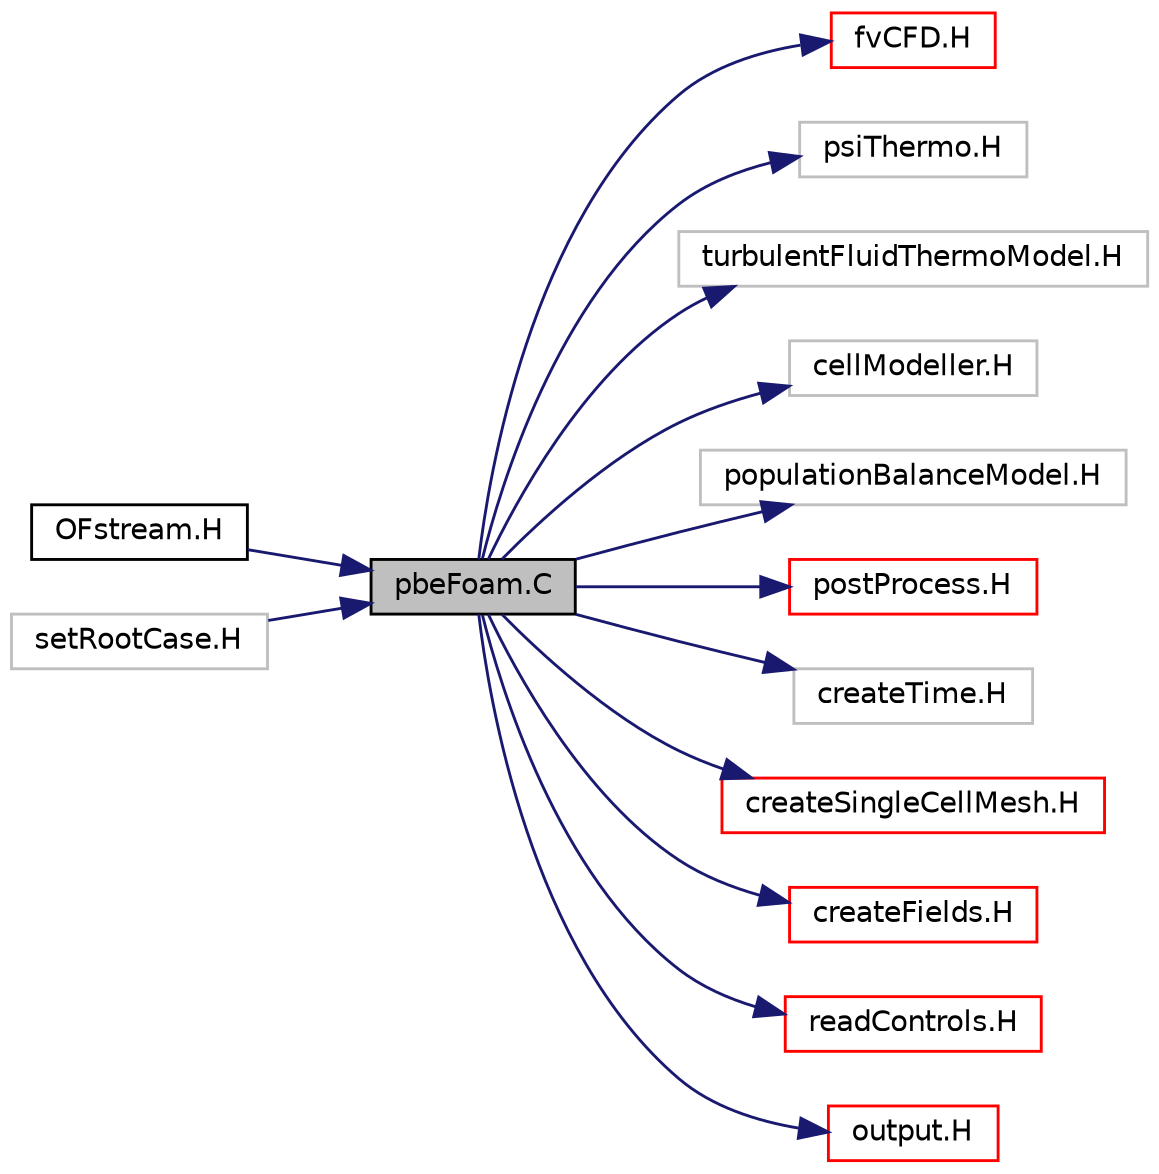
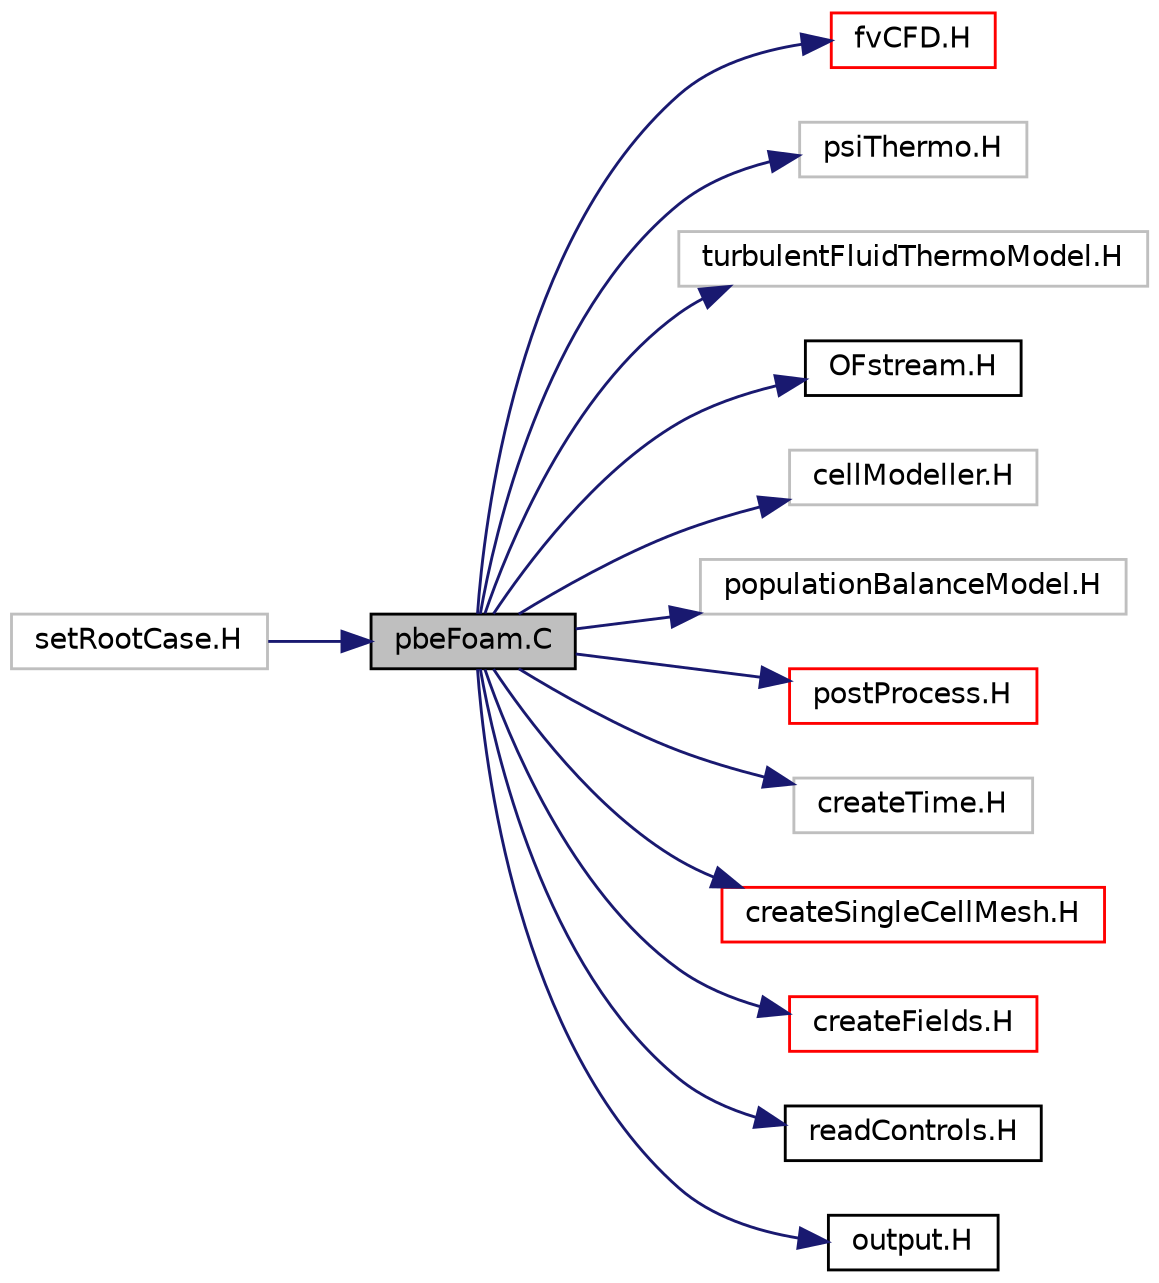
(295, 558) -> (614, 472)
(913, 1024) -> (913, 1133)
(913, 1133) -> (913, 1243)
